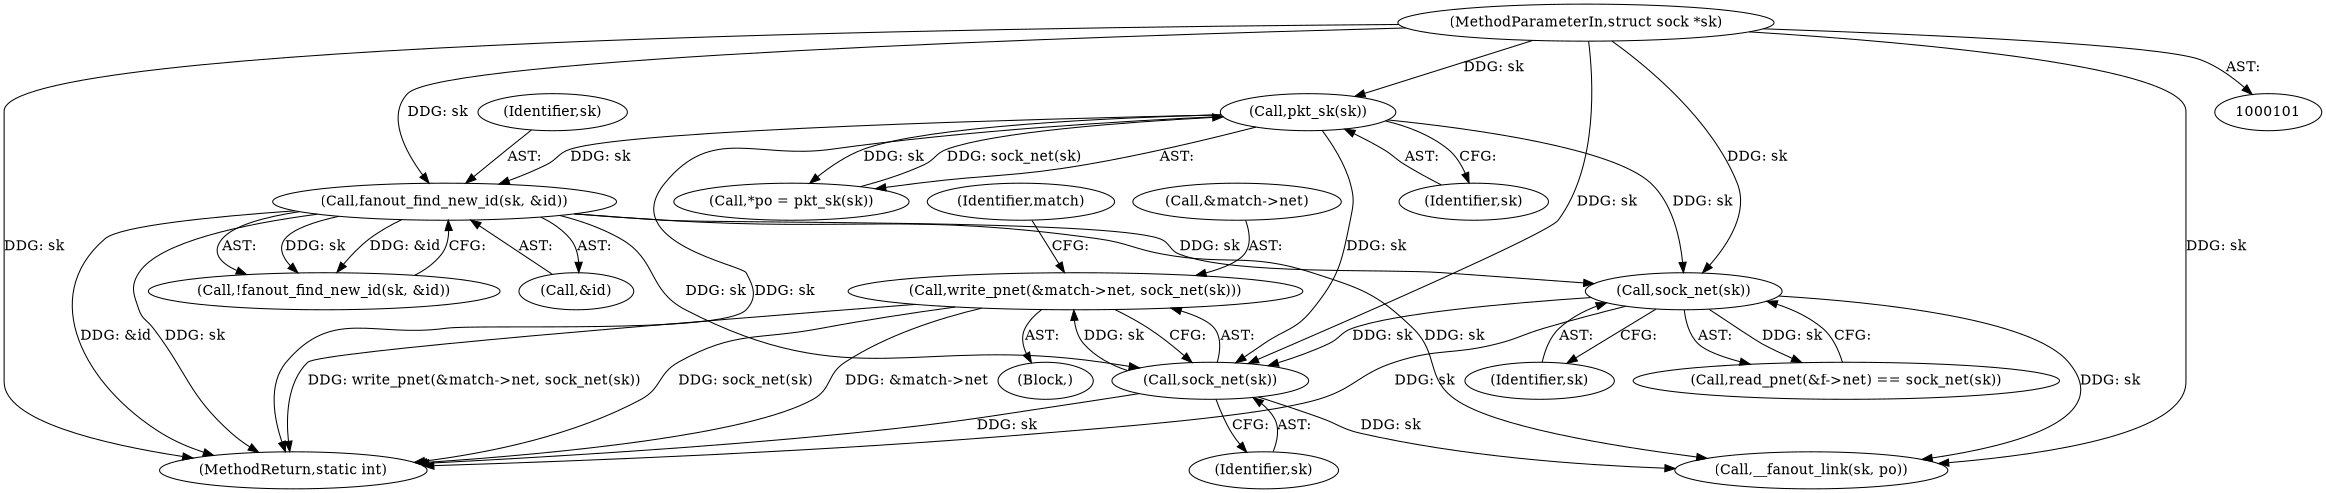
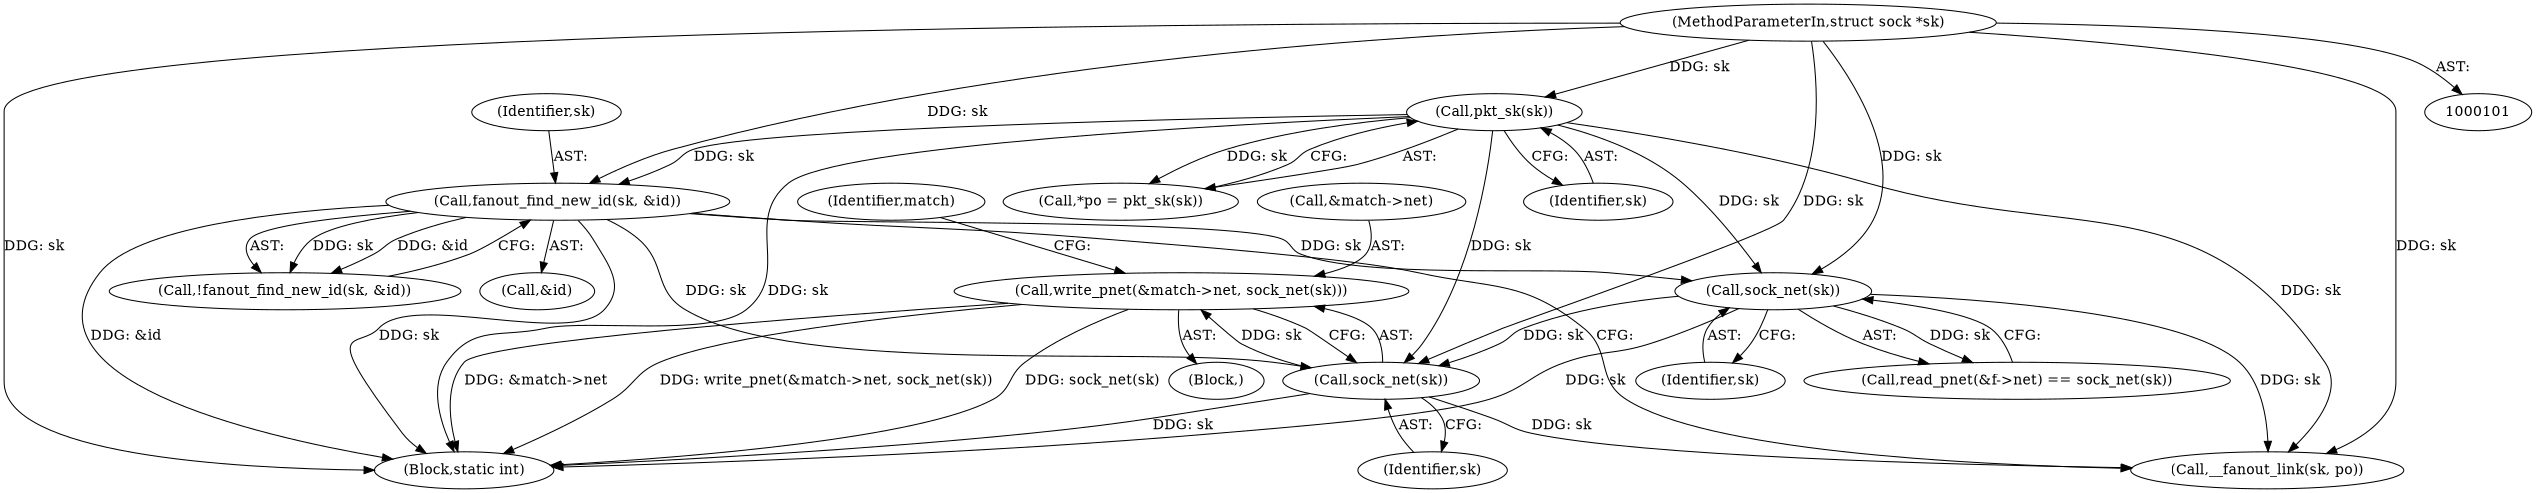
(1014, 157) -> (1331, 157)
none -> (2014, 212)
(516, 250) -> none
(1455, 336) -> (1617, 336)
(293, 470) -> (464, 470)
